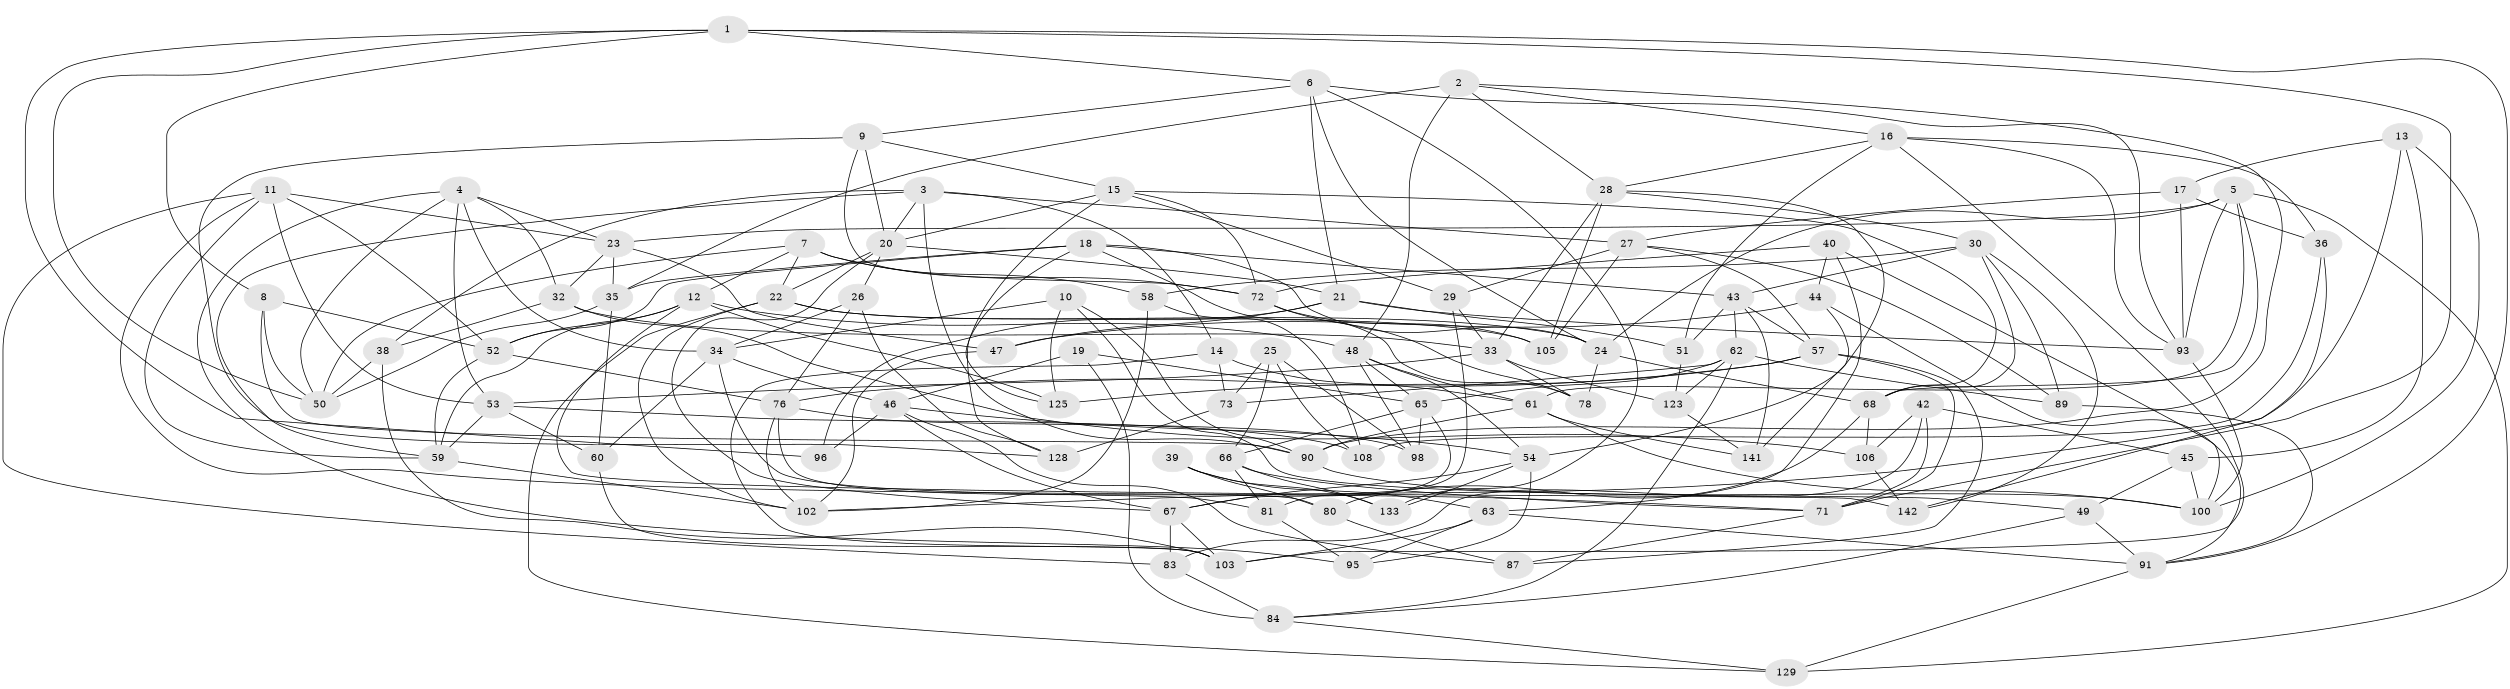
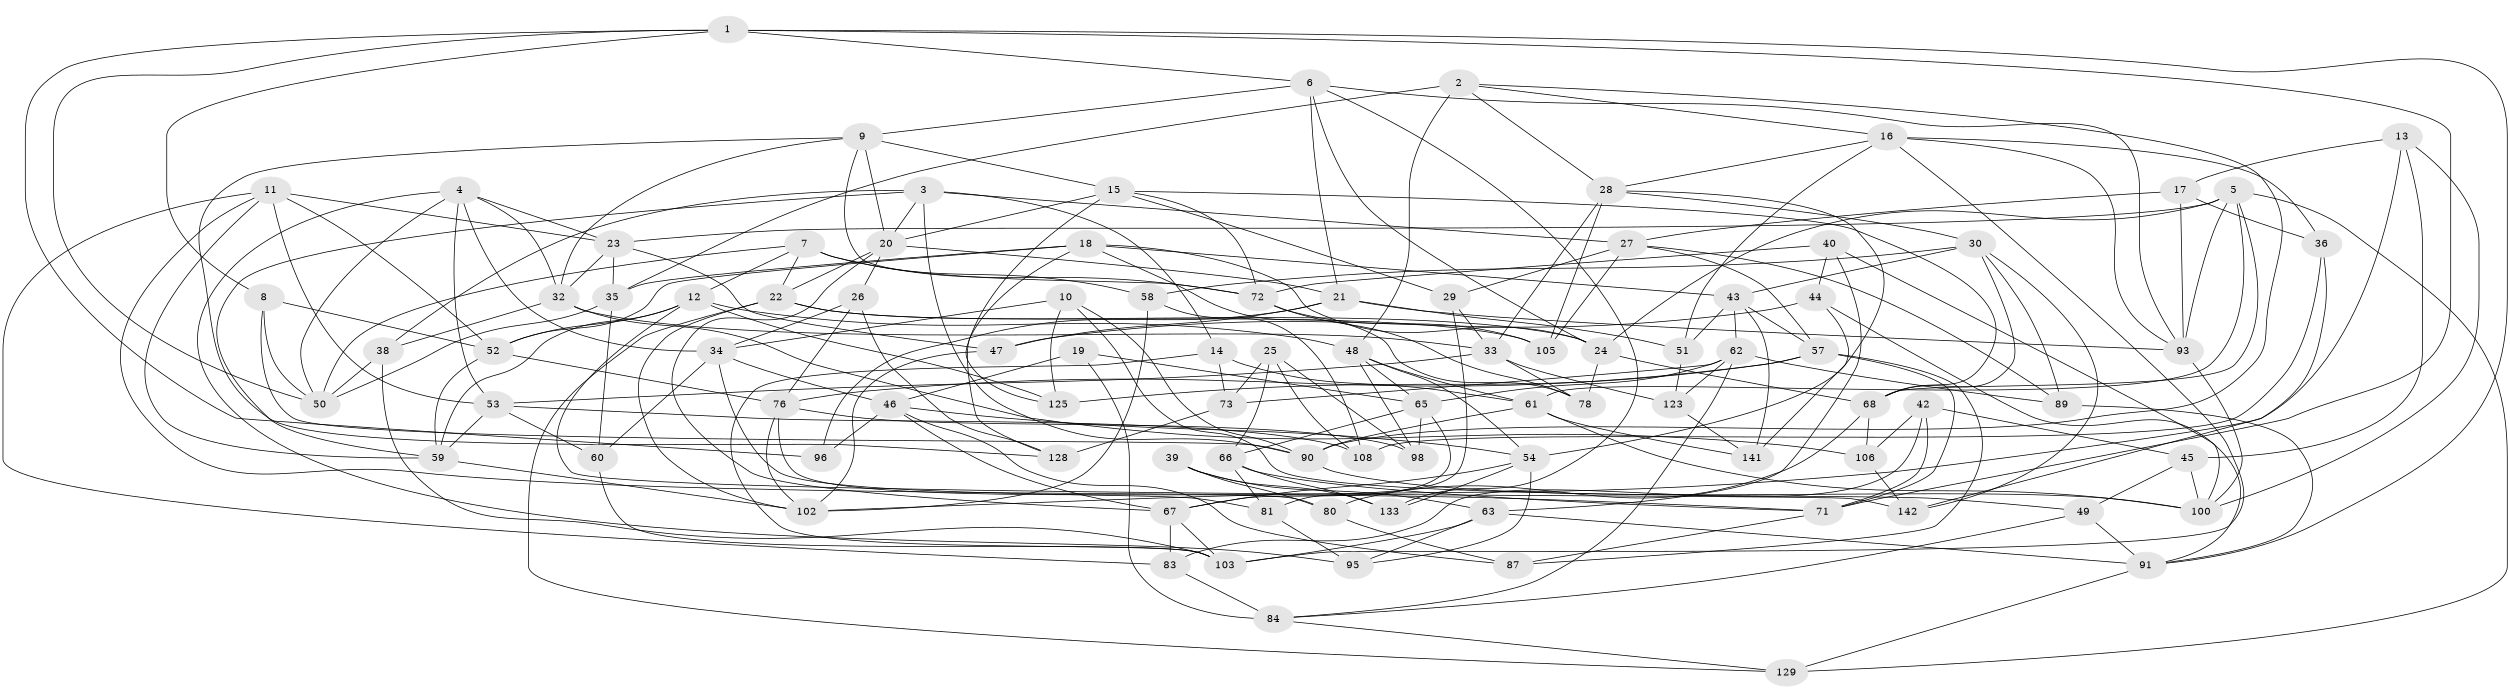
none -> (679, 176)
